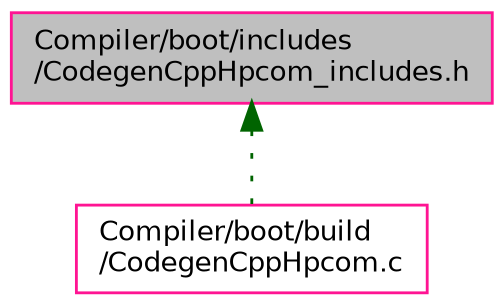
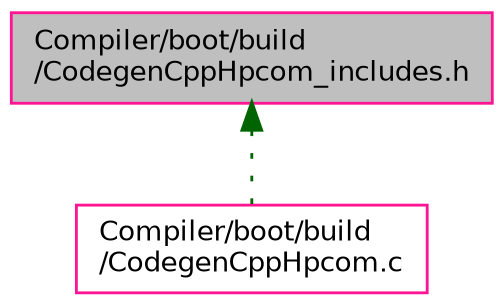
(252, 58) -> (252, 58)
